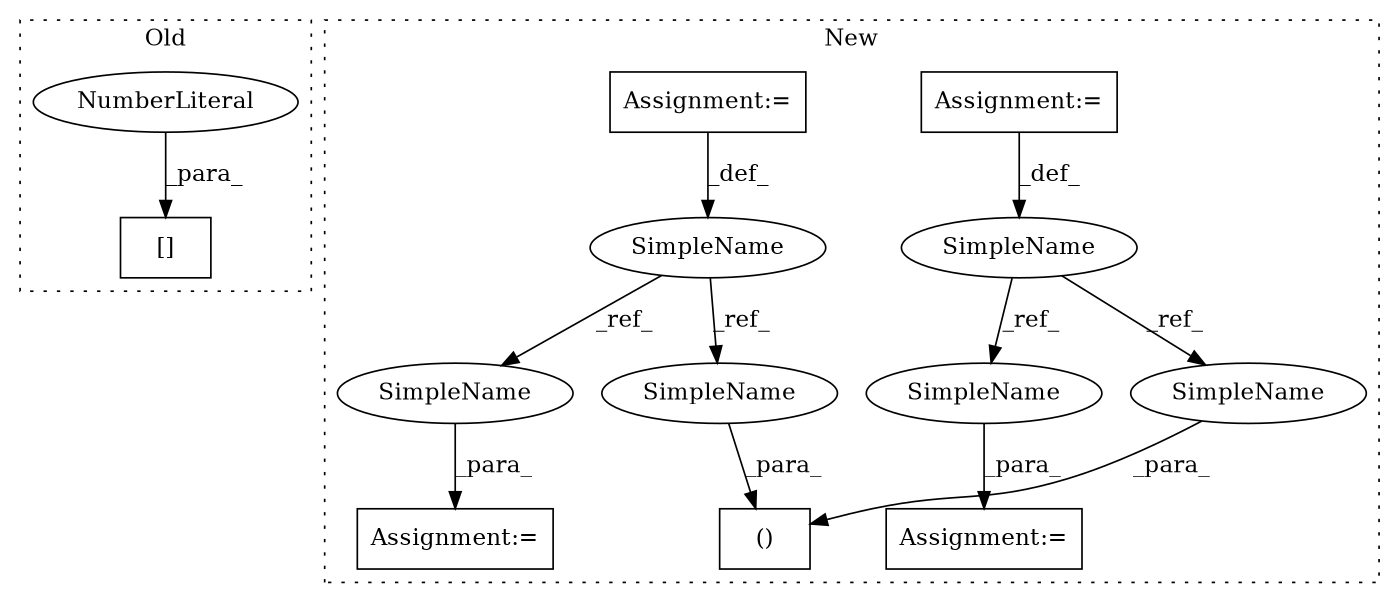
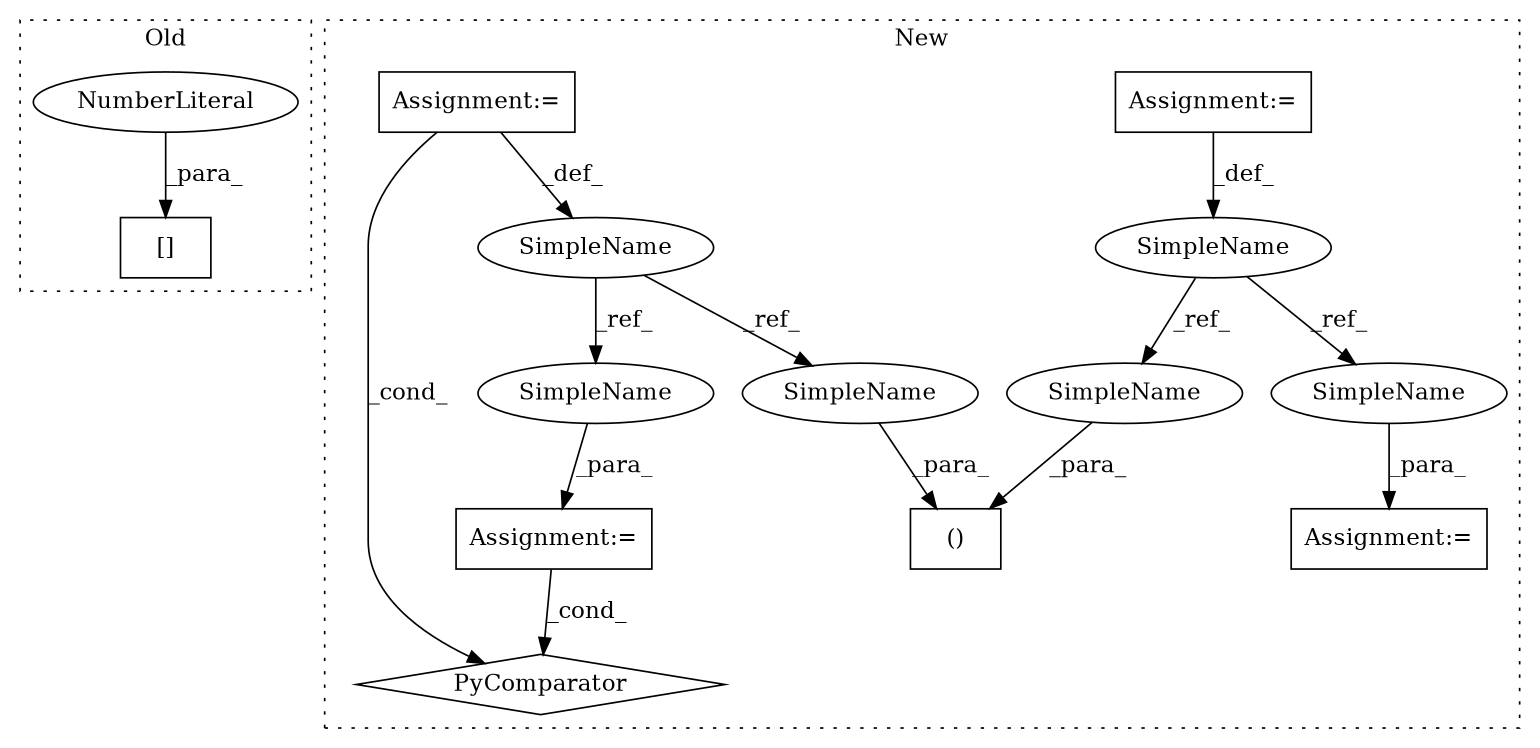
none -> (541, 685)
